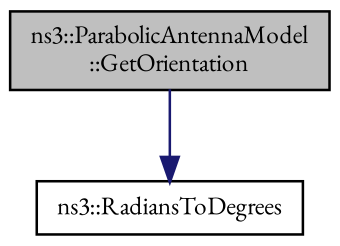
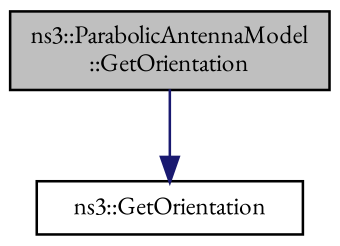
(170, 208) -> (170, 208)
